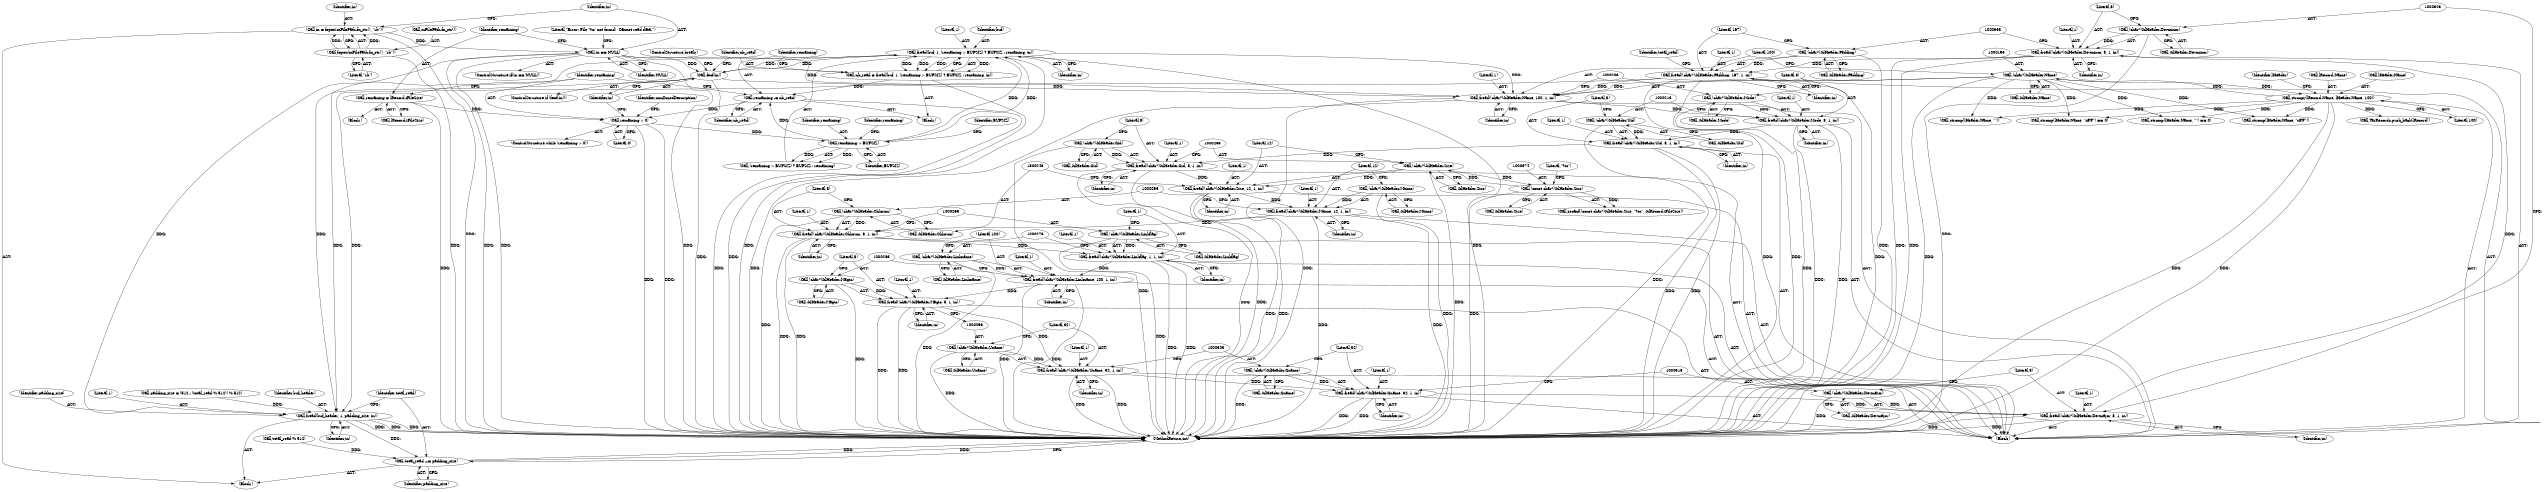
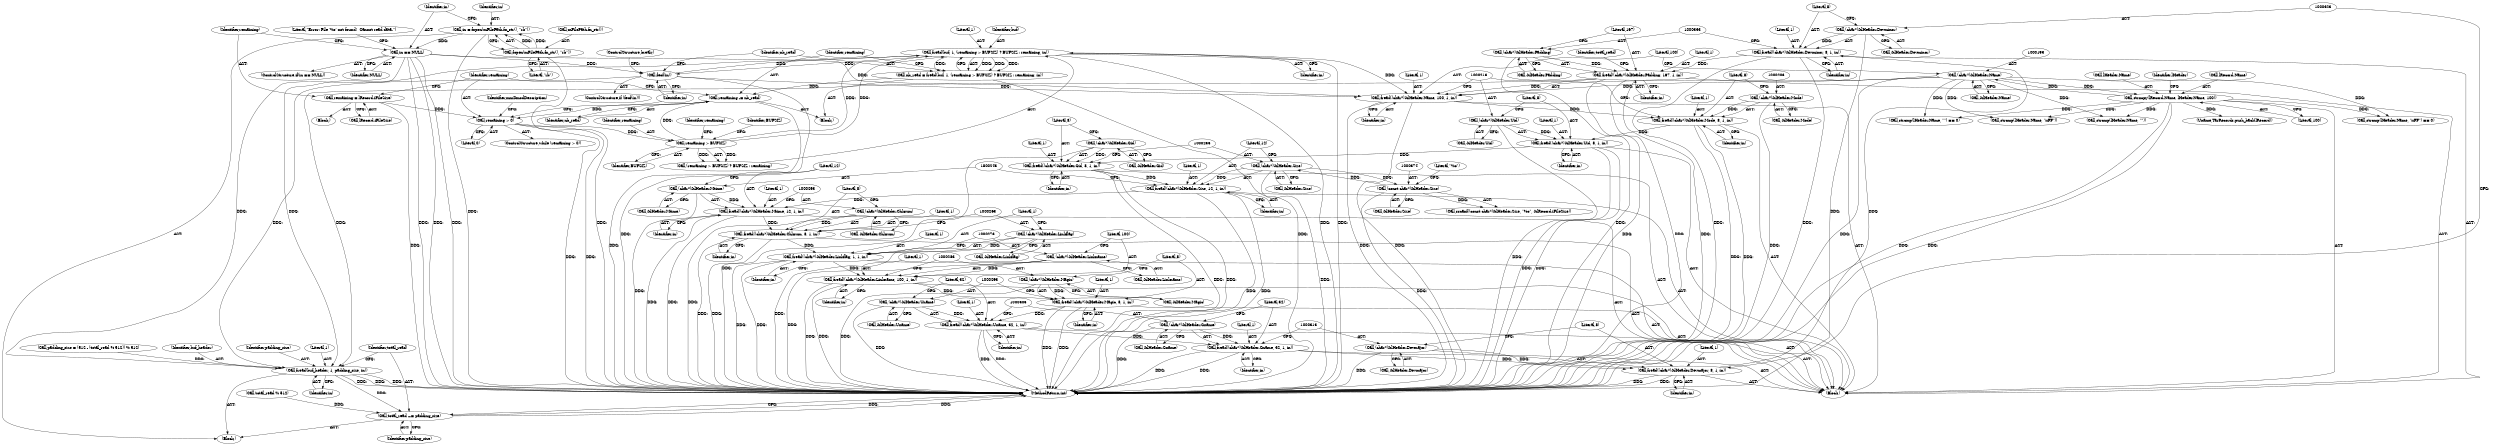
(1577, 87) -> (1457, 88)
(2395, 121) -> (2235, 121)
(996, 208) -> (851, 176)
(947, 314) -> (1026, 293)
